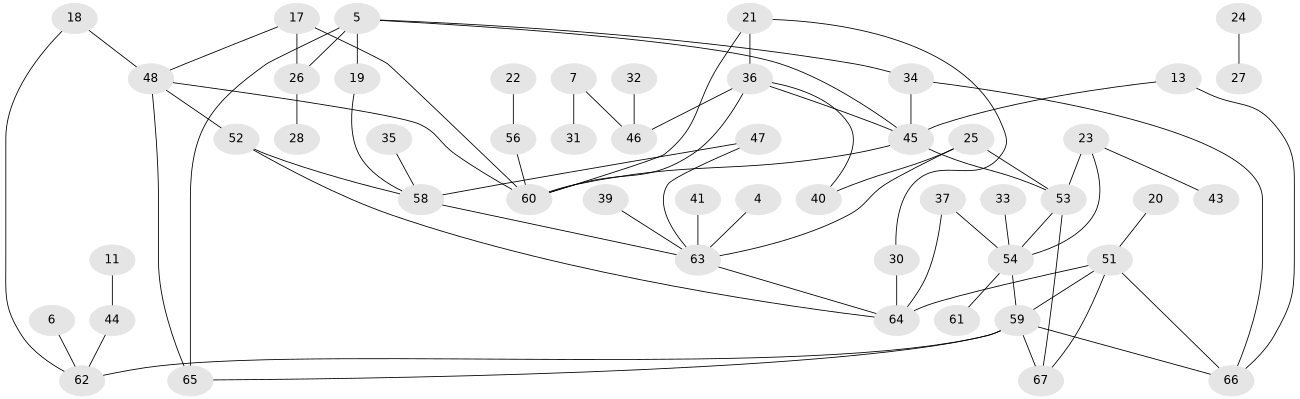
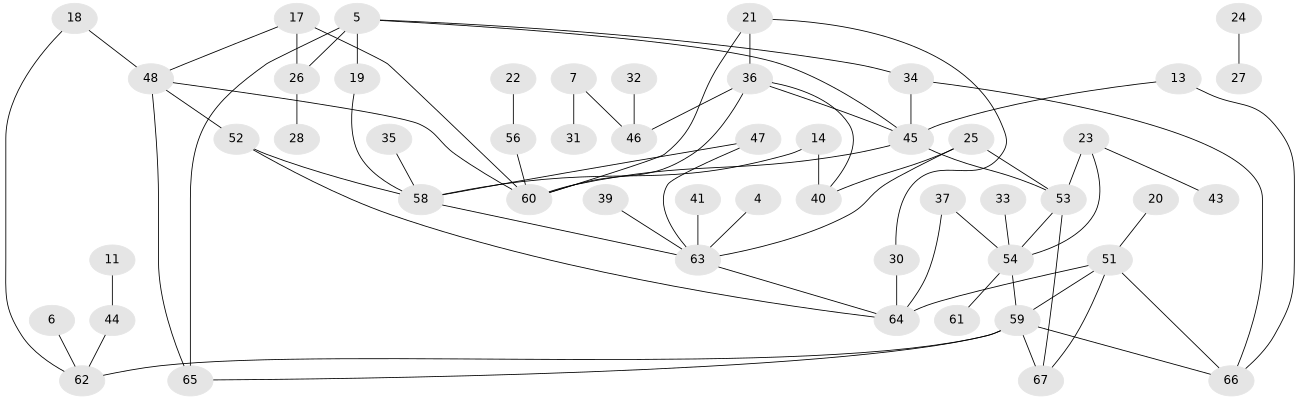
none -> (819, 139)
